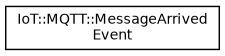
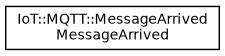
(113, 28) -> (113, 28)
